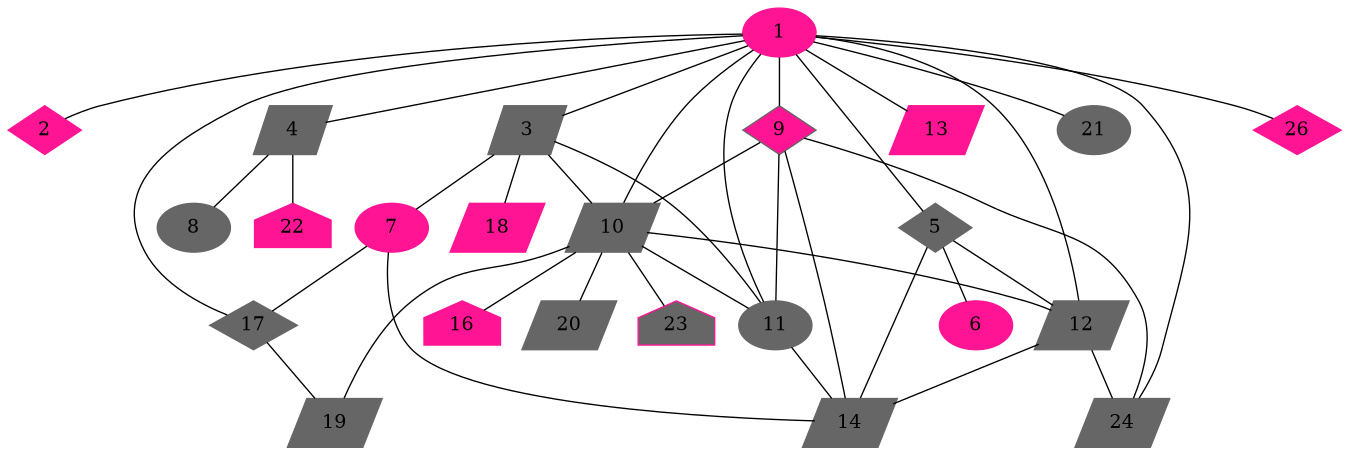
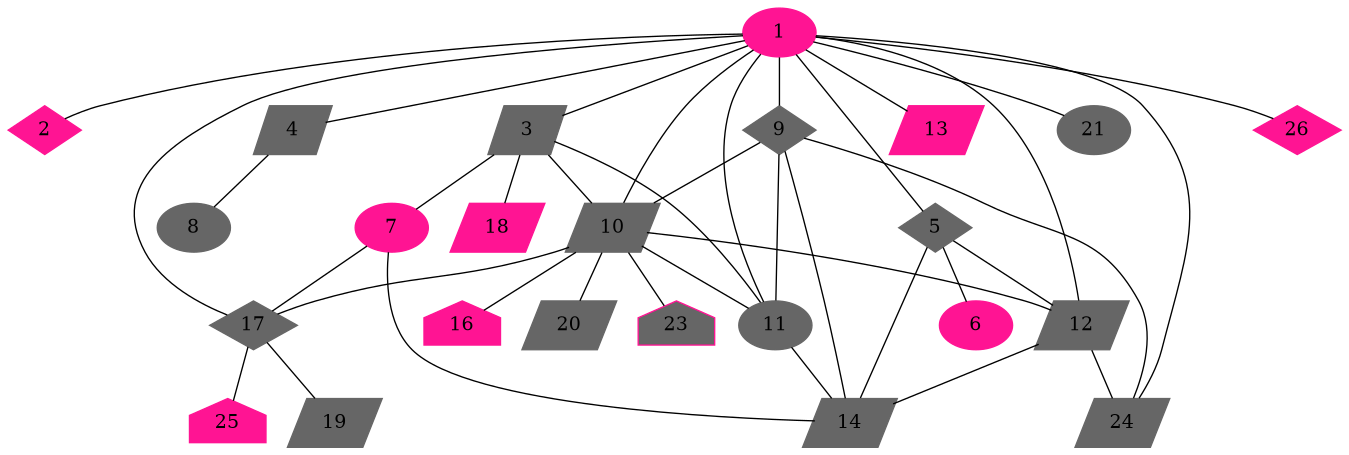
(779, 130) -> (779, 130)
(293, 228) -> none
(432, 287) -> (423, 279)
none -> (228, 423)
